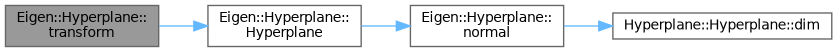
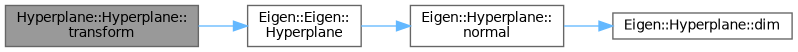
(82, 26) -> (102, 26)
(285, 26) -> (304, 26)
(722, 26) -> (702, 26)
